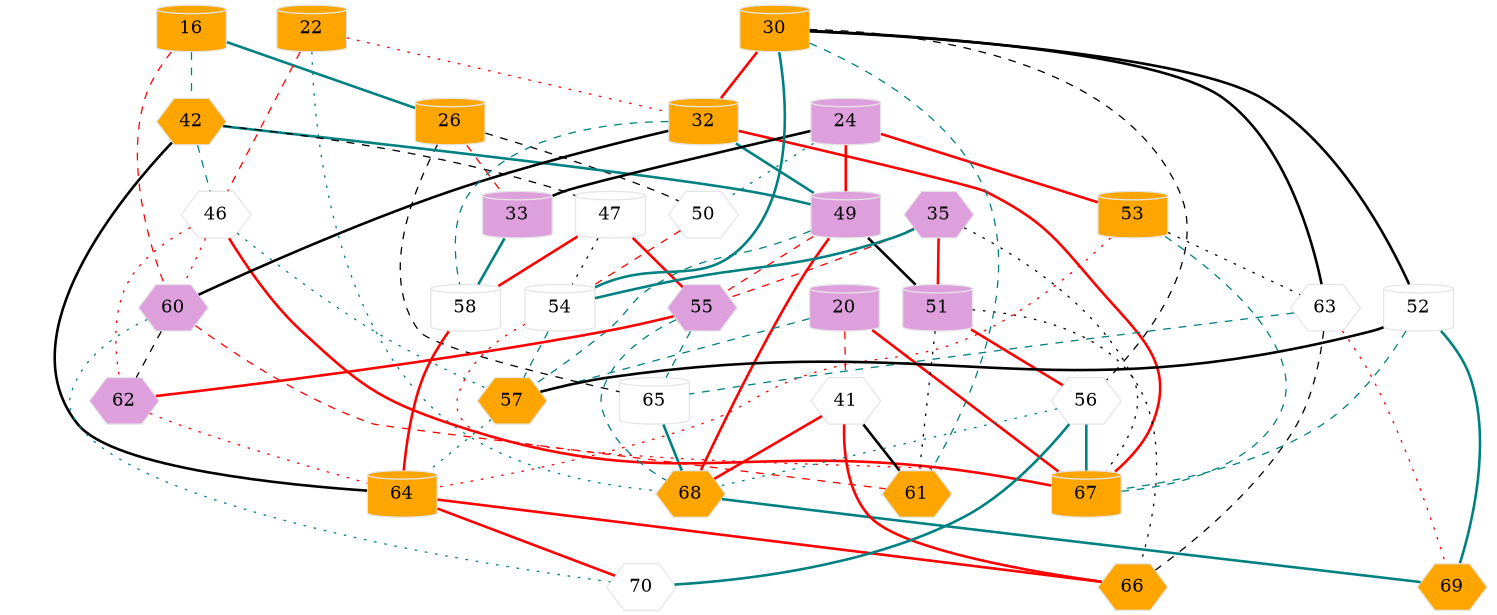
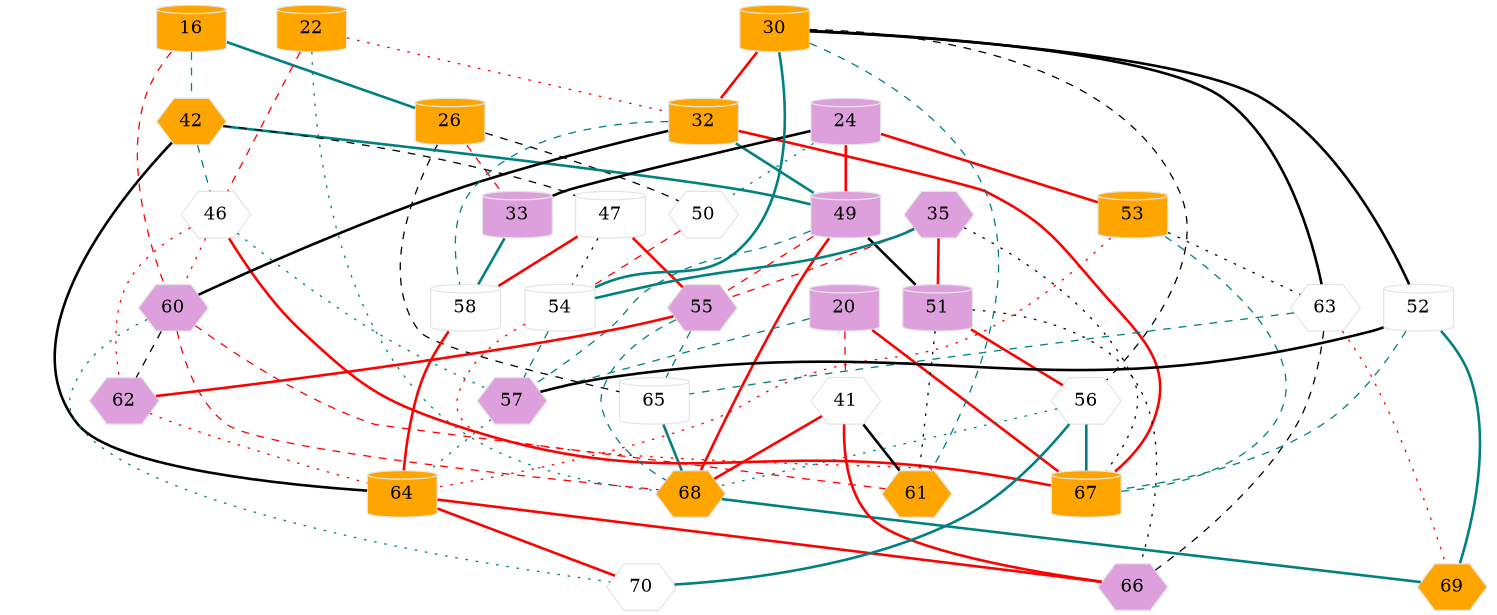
(512, 401) -> (512, 401)
none -> (388, 459)
(1133, 587) -> (1133, 587)
